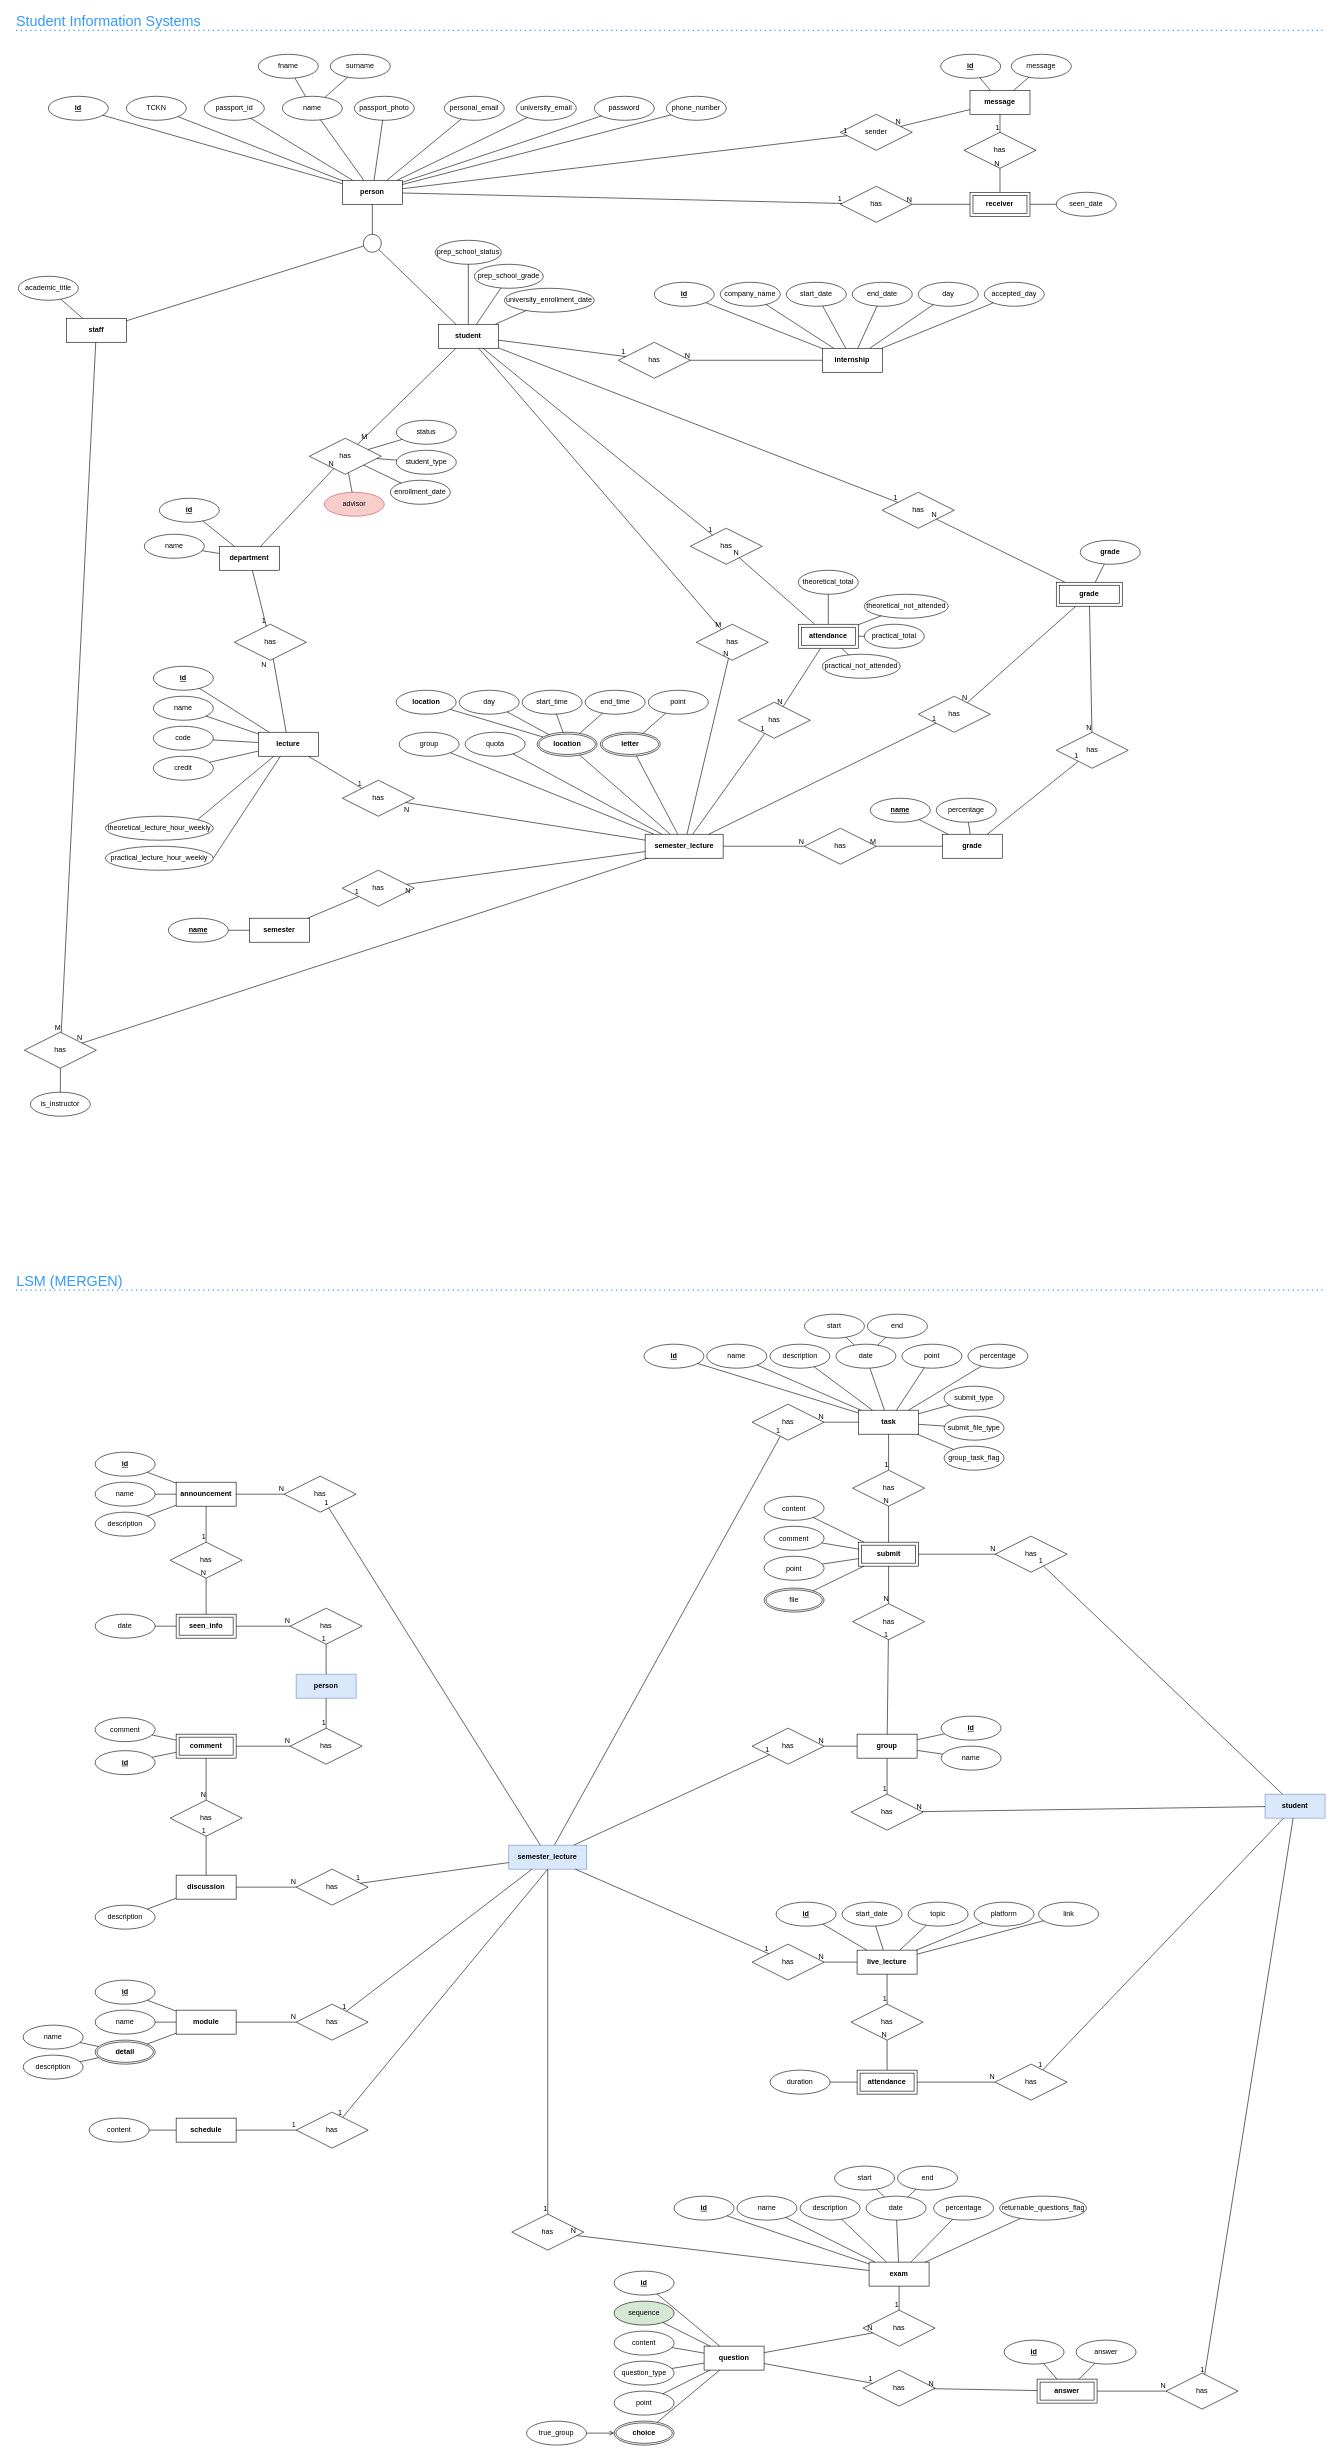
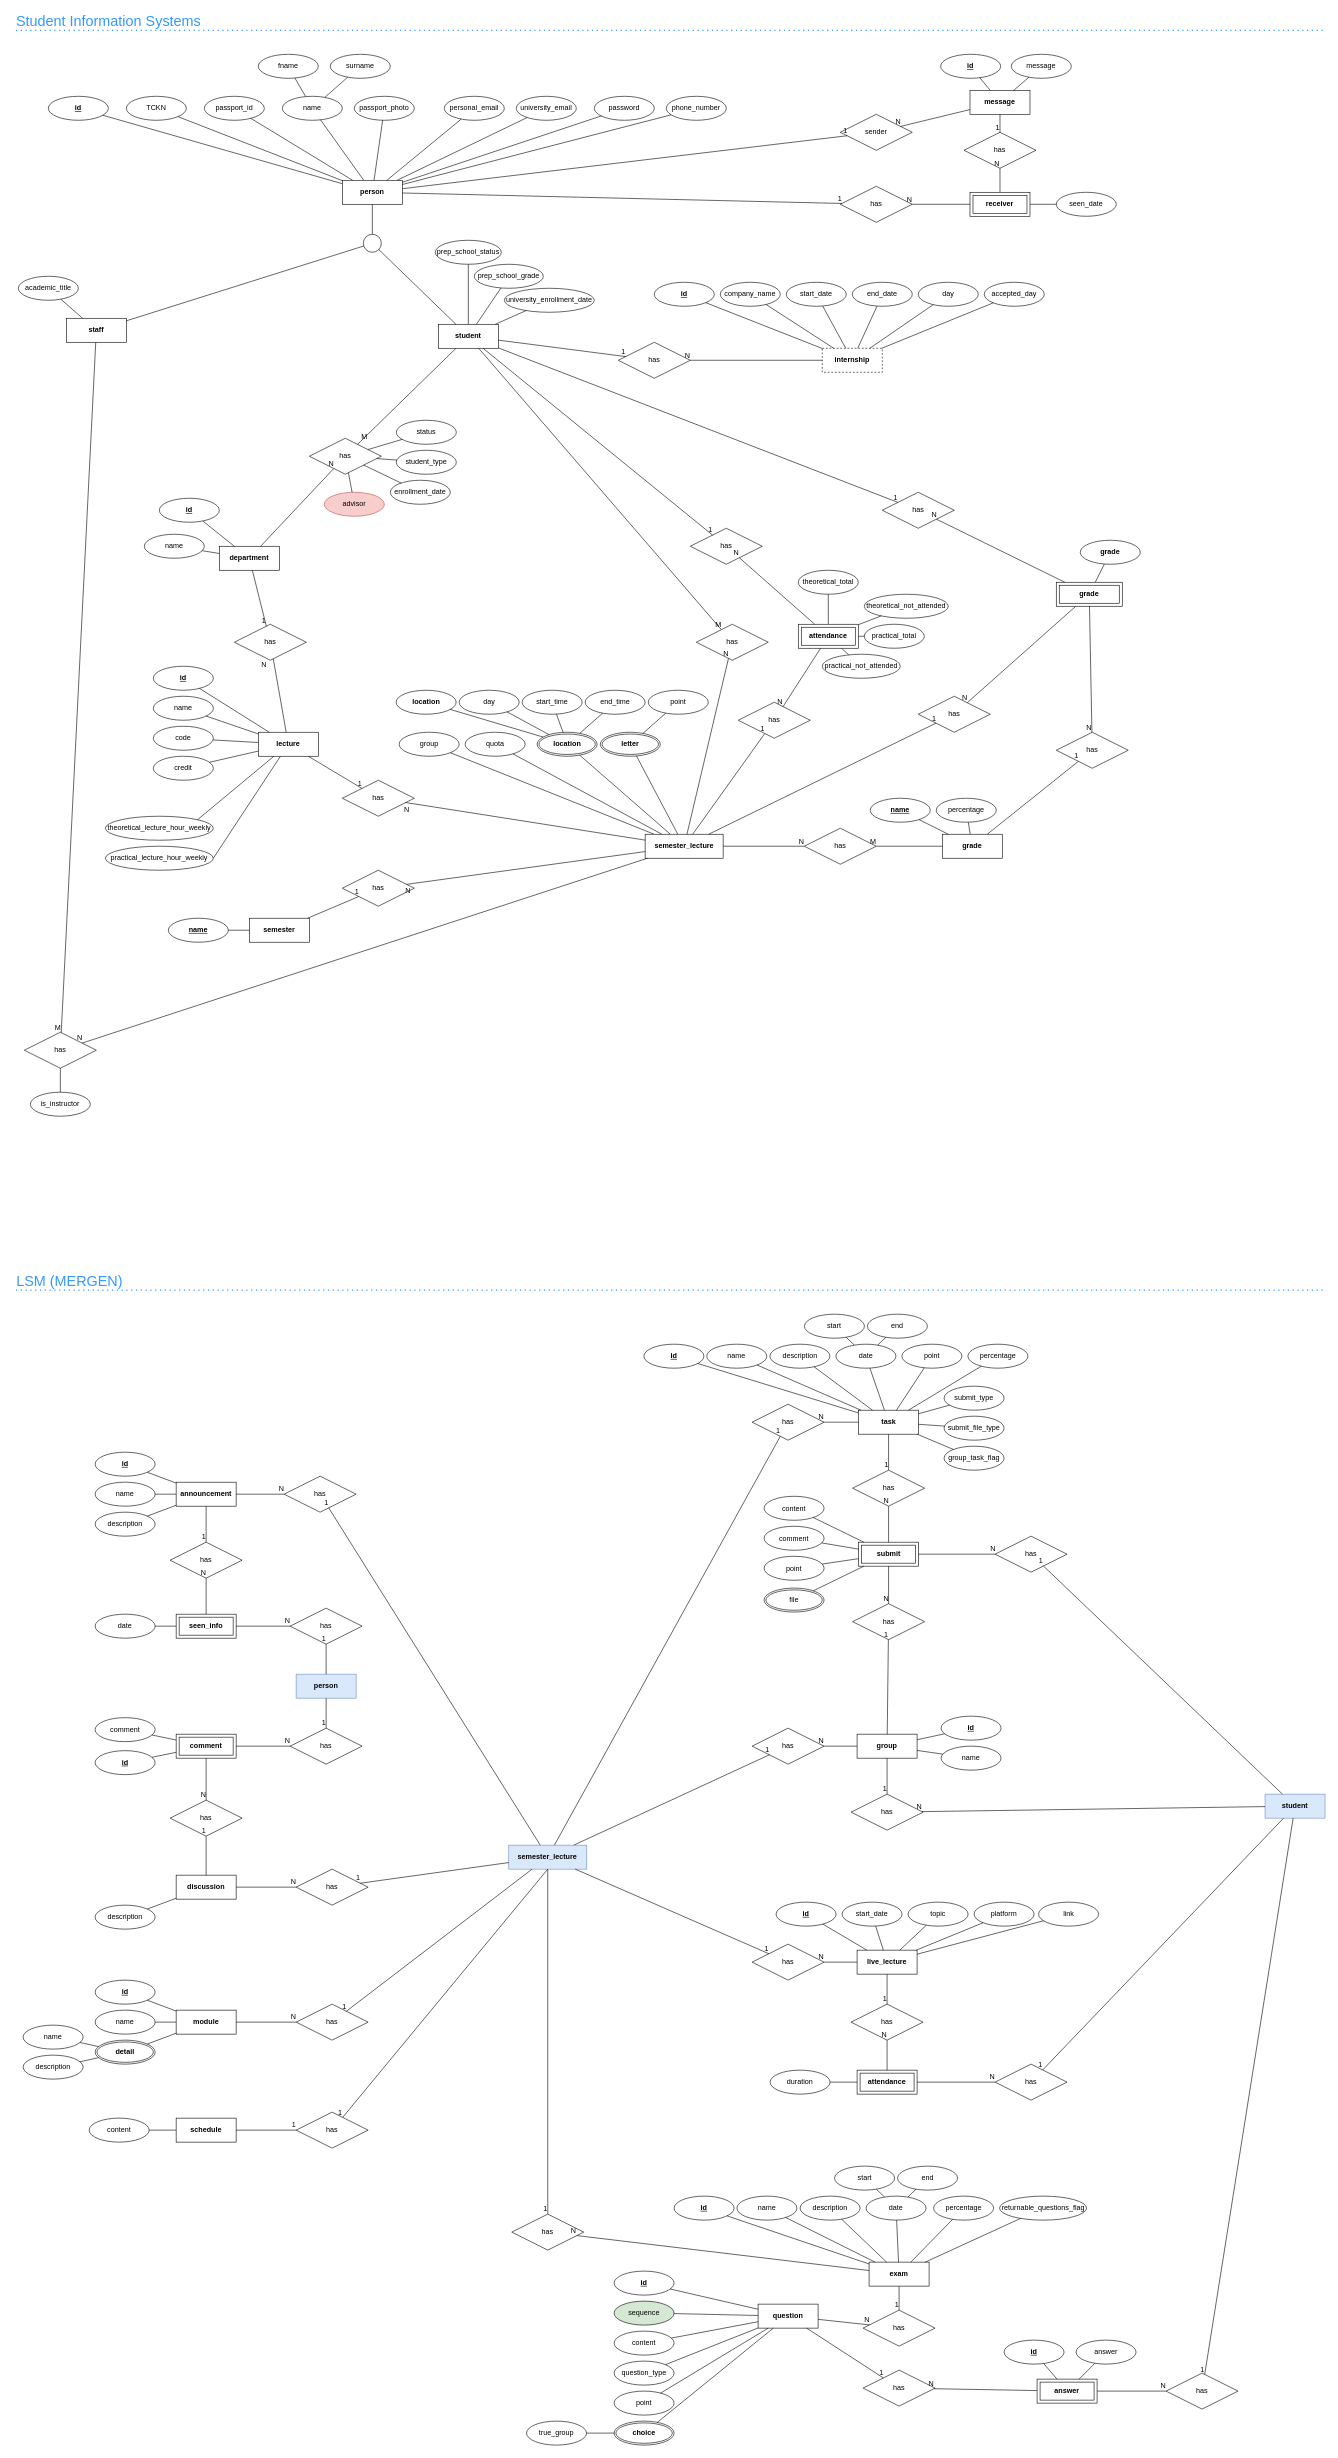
(852, 360) -> (852, 360)
(734, 2358) -> (788, 2316)
(610, 2433) -> (610, 2433)
